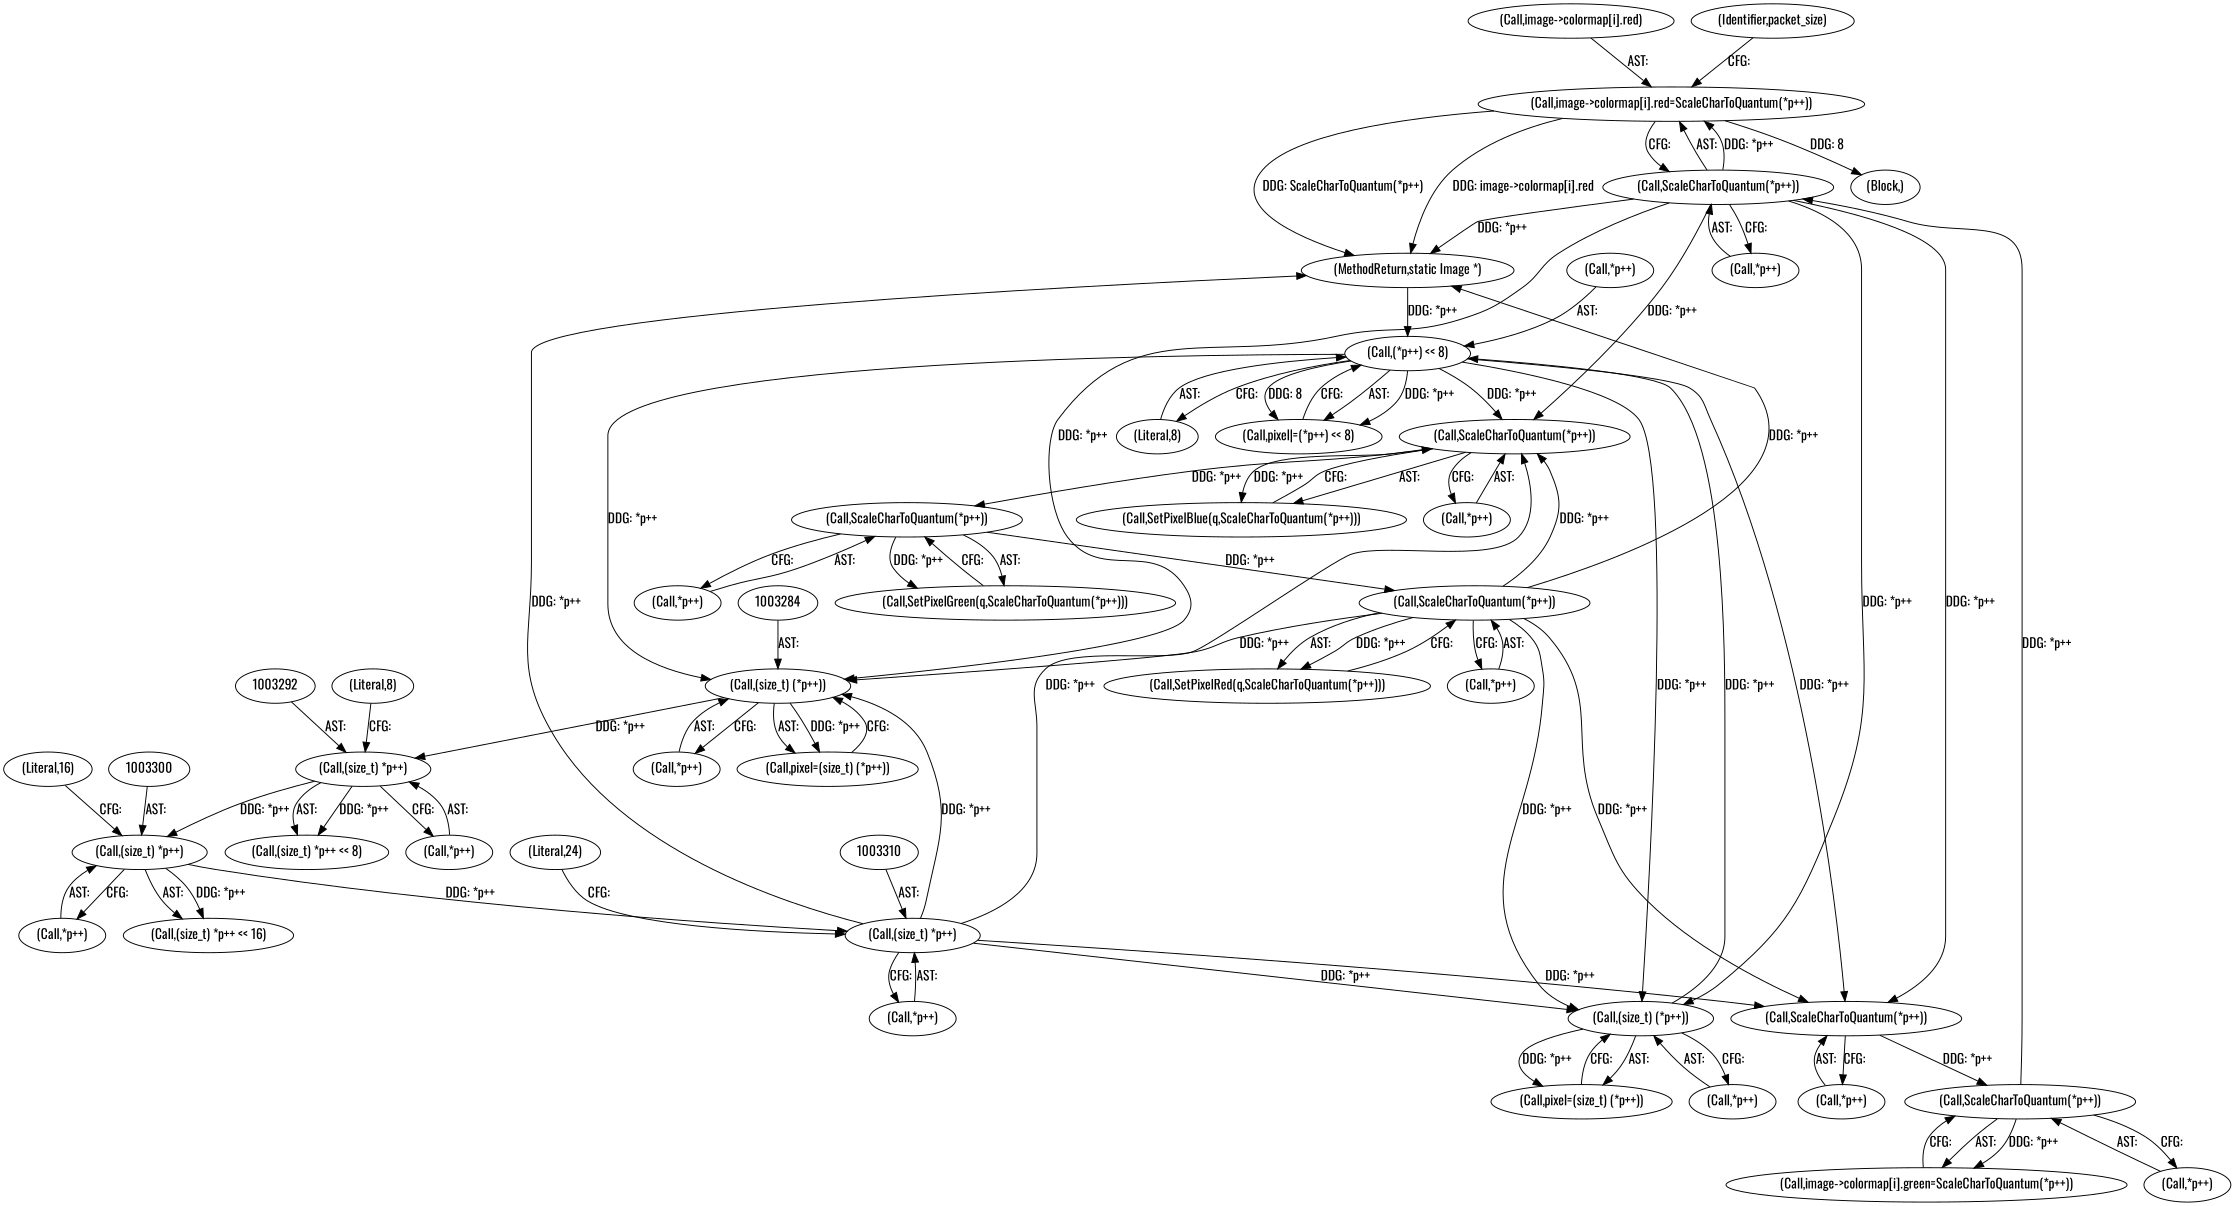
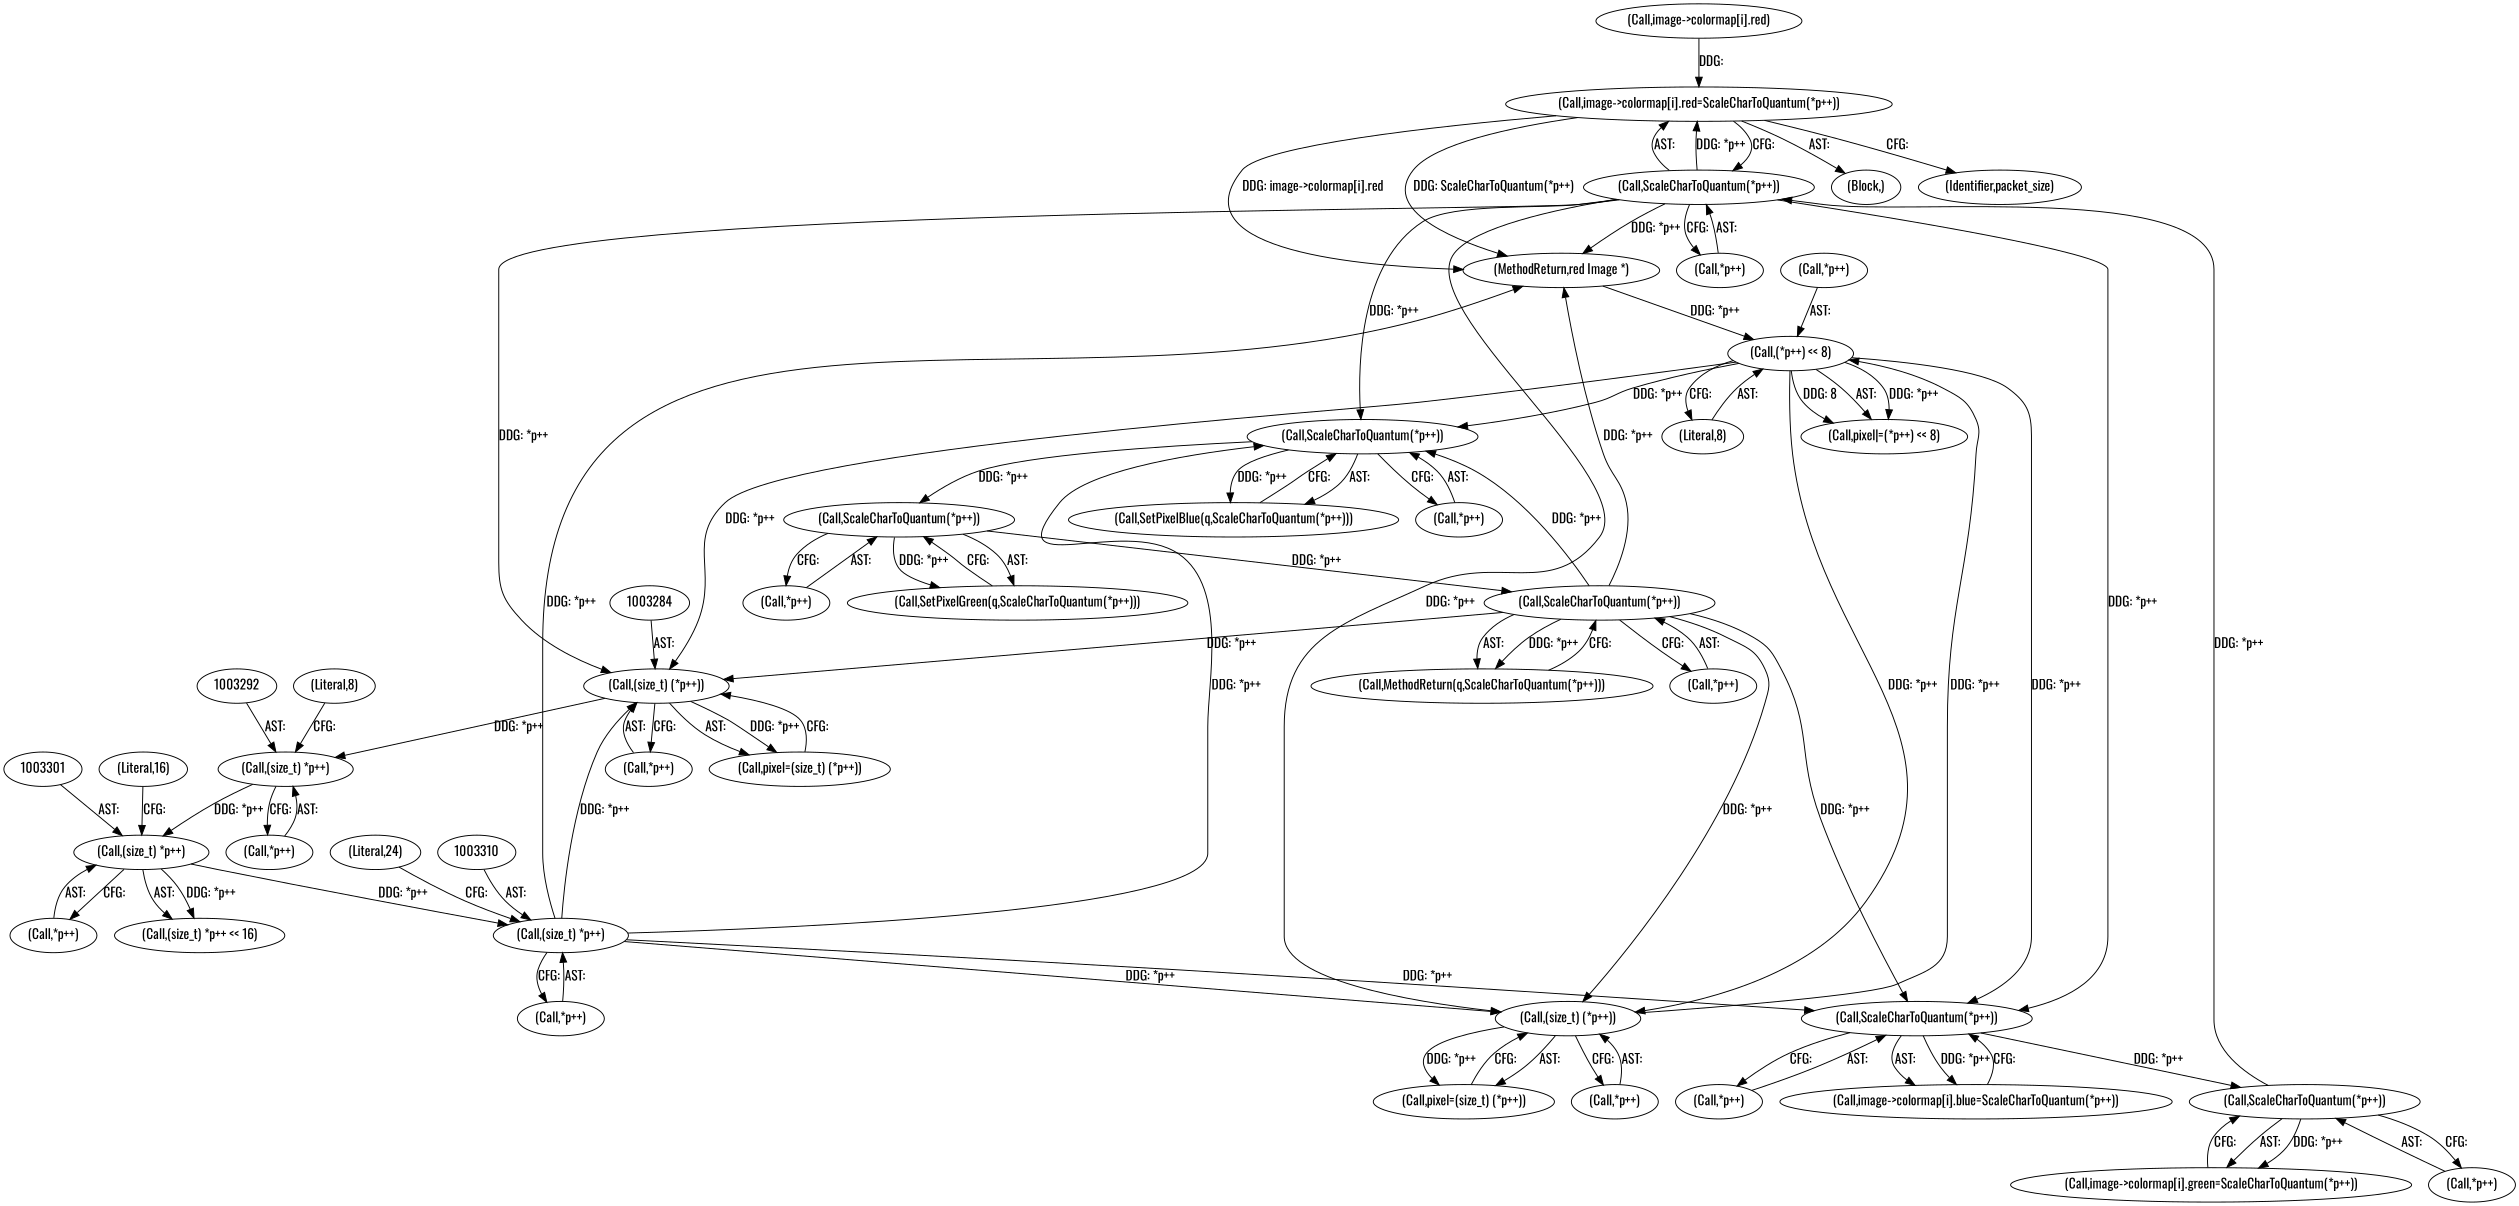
(1726, 59) -> (1856, 144)
(1639, 63) -> (1713, 63)
(1827, 146) -> (1821, 146)
(1408, 270) -> (1561, 270)
(1321, 388) -> none
(1267, 686) -> (1482, 686)
(149, 769) -> (43, 769)
(307, 852) -> none
none -> (1976, 1102)
